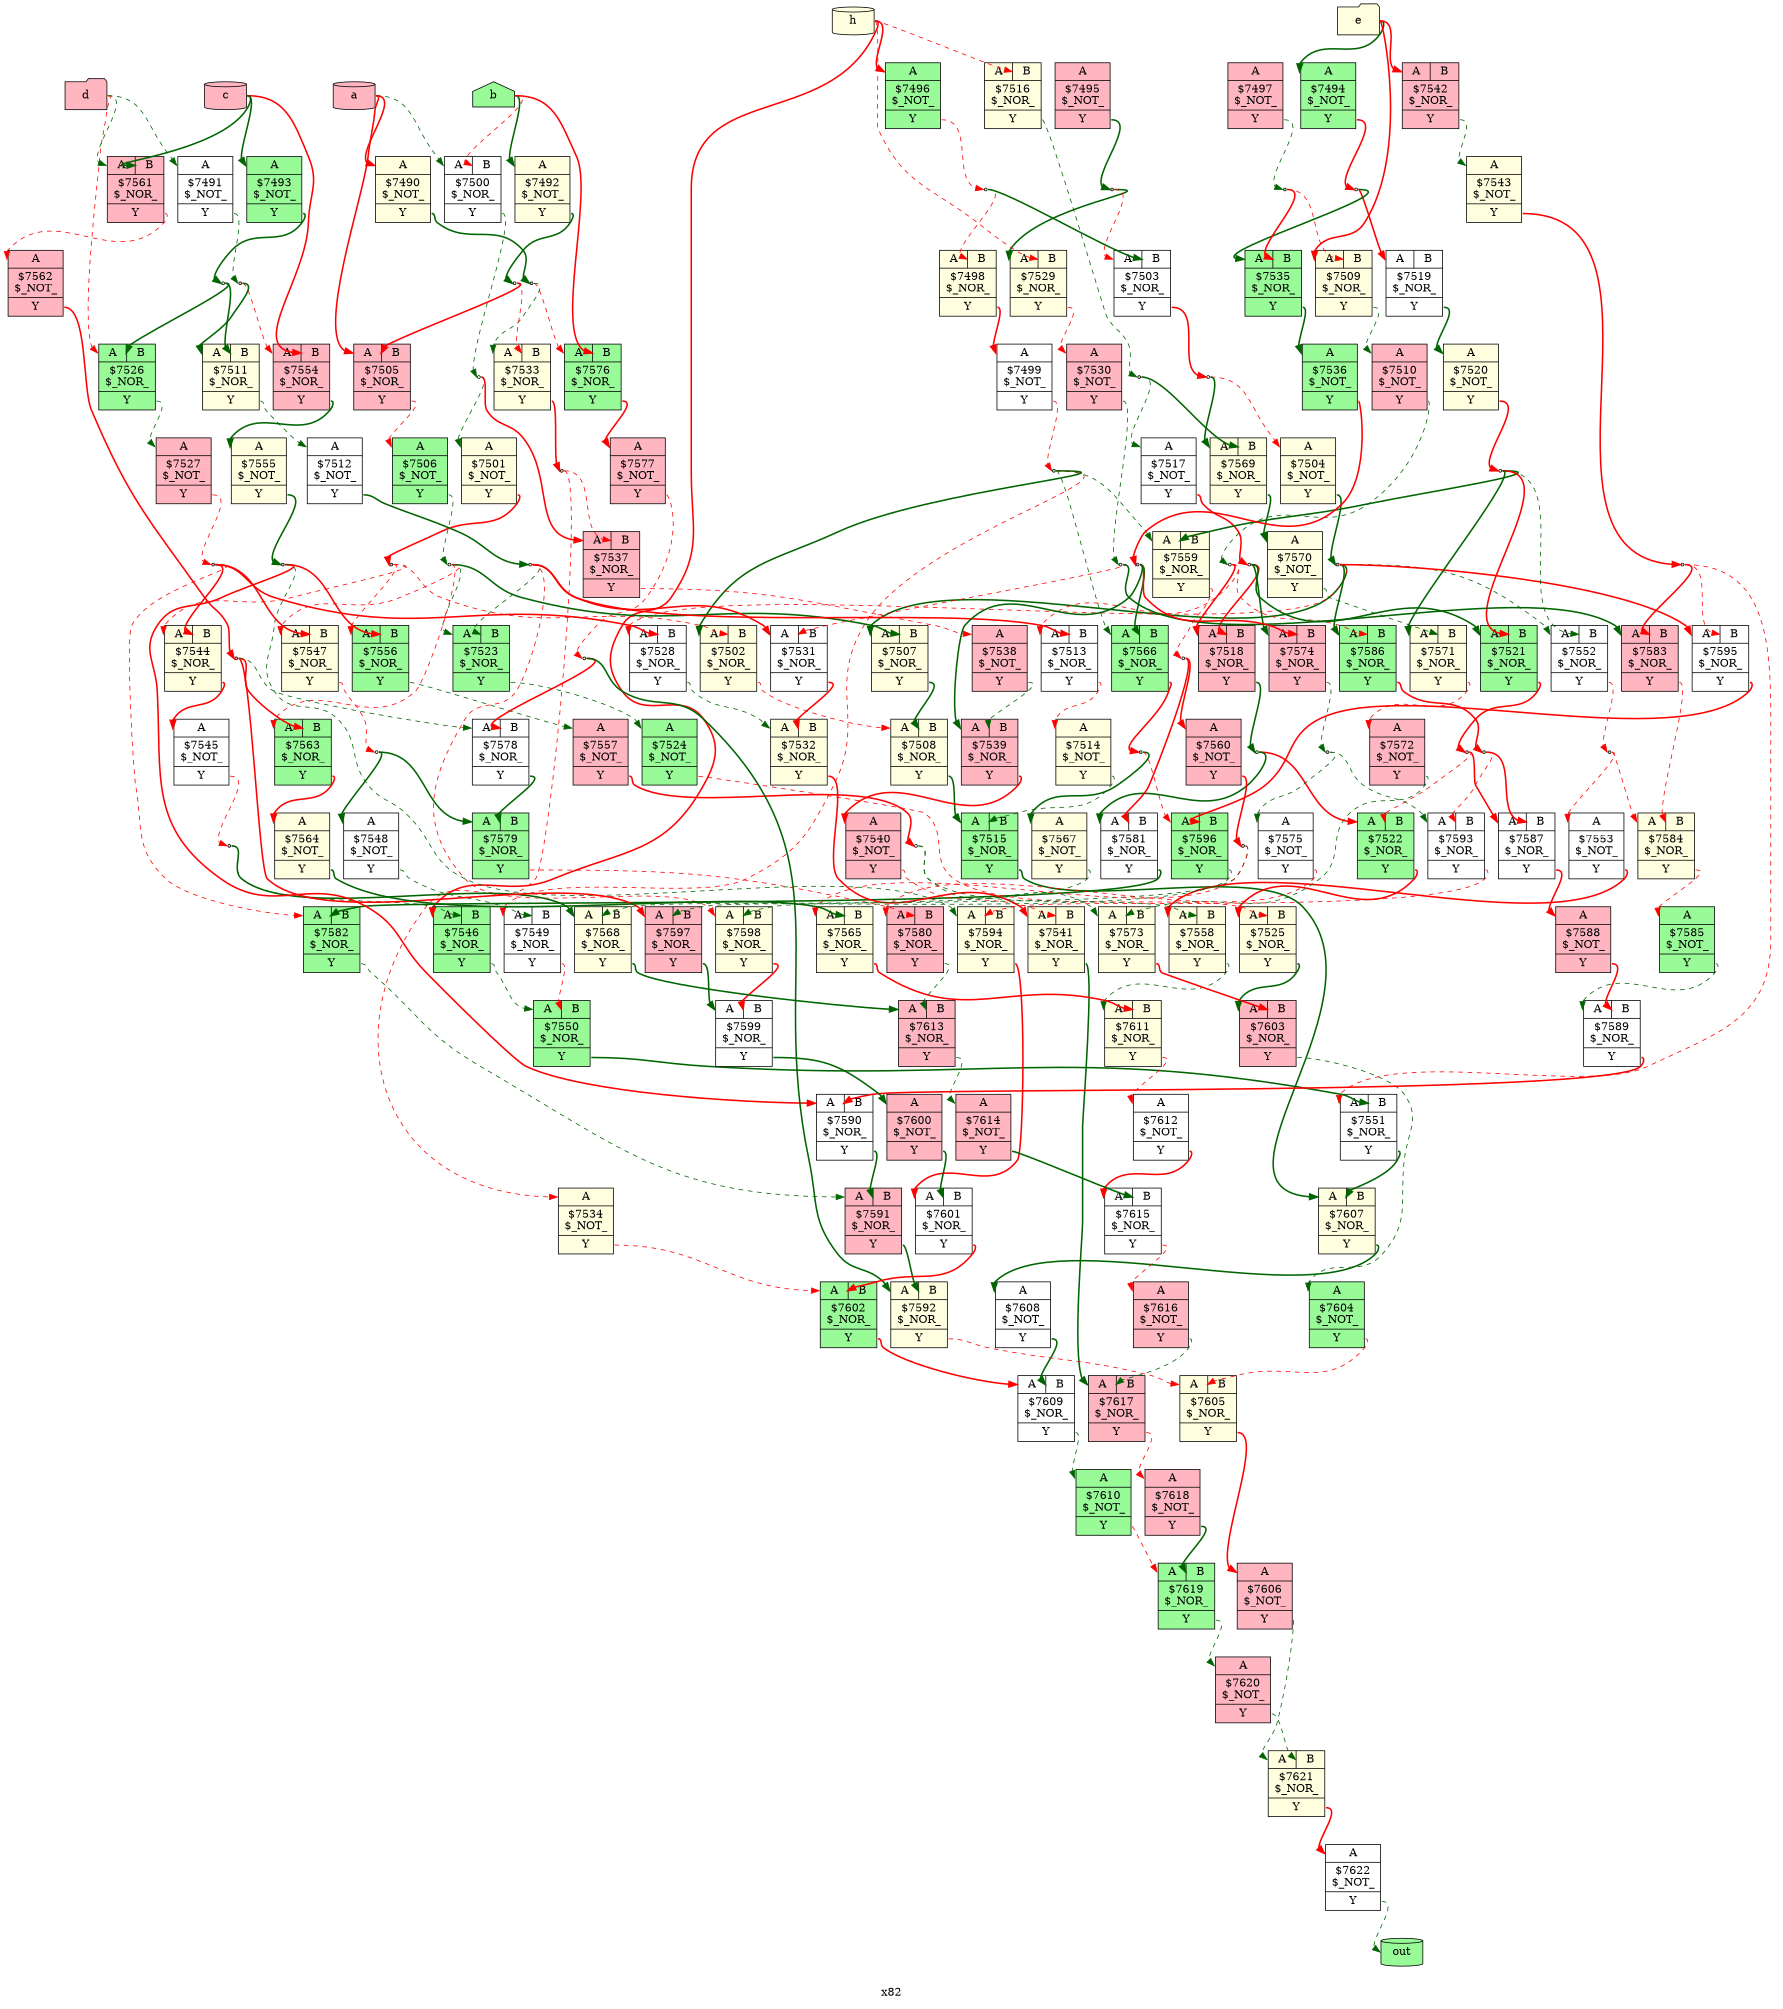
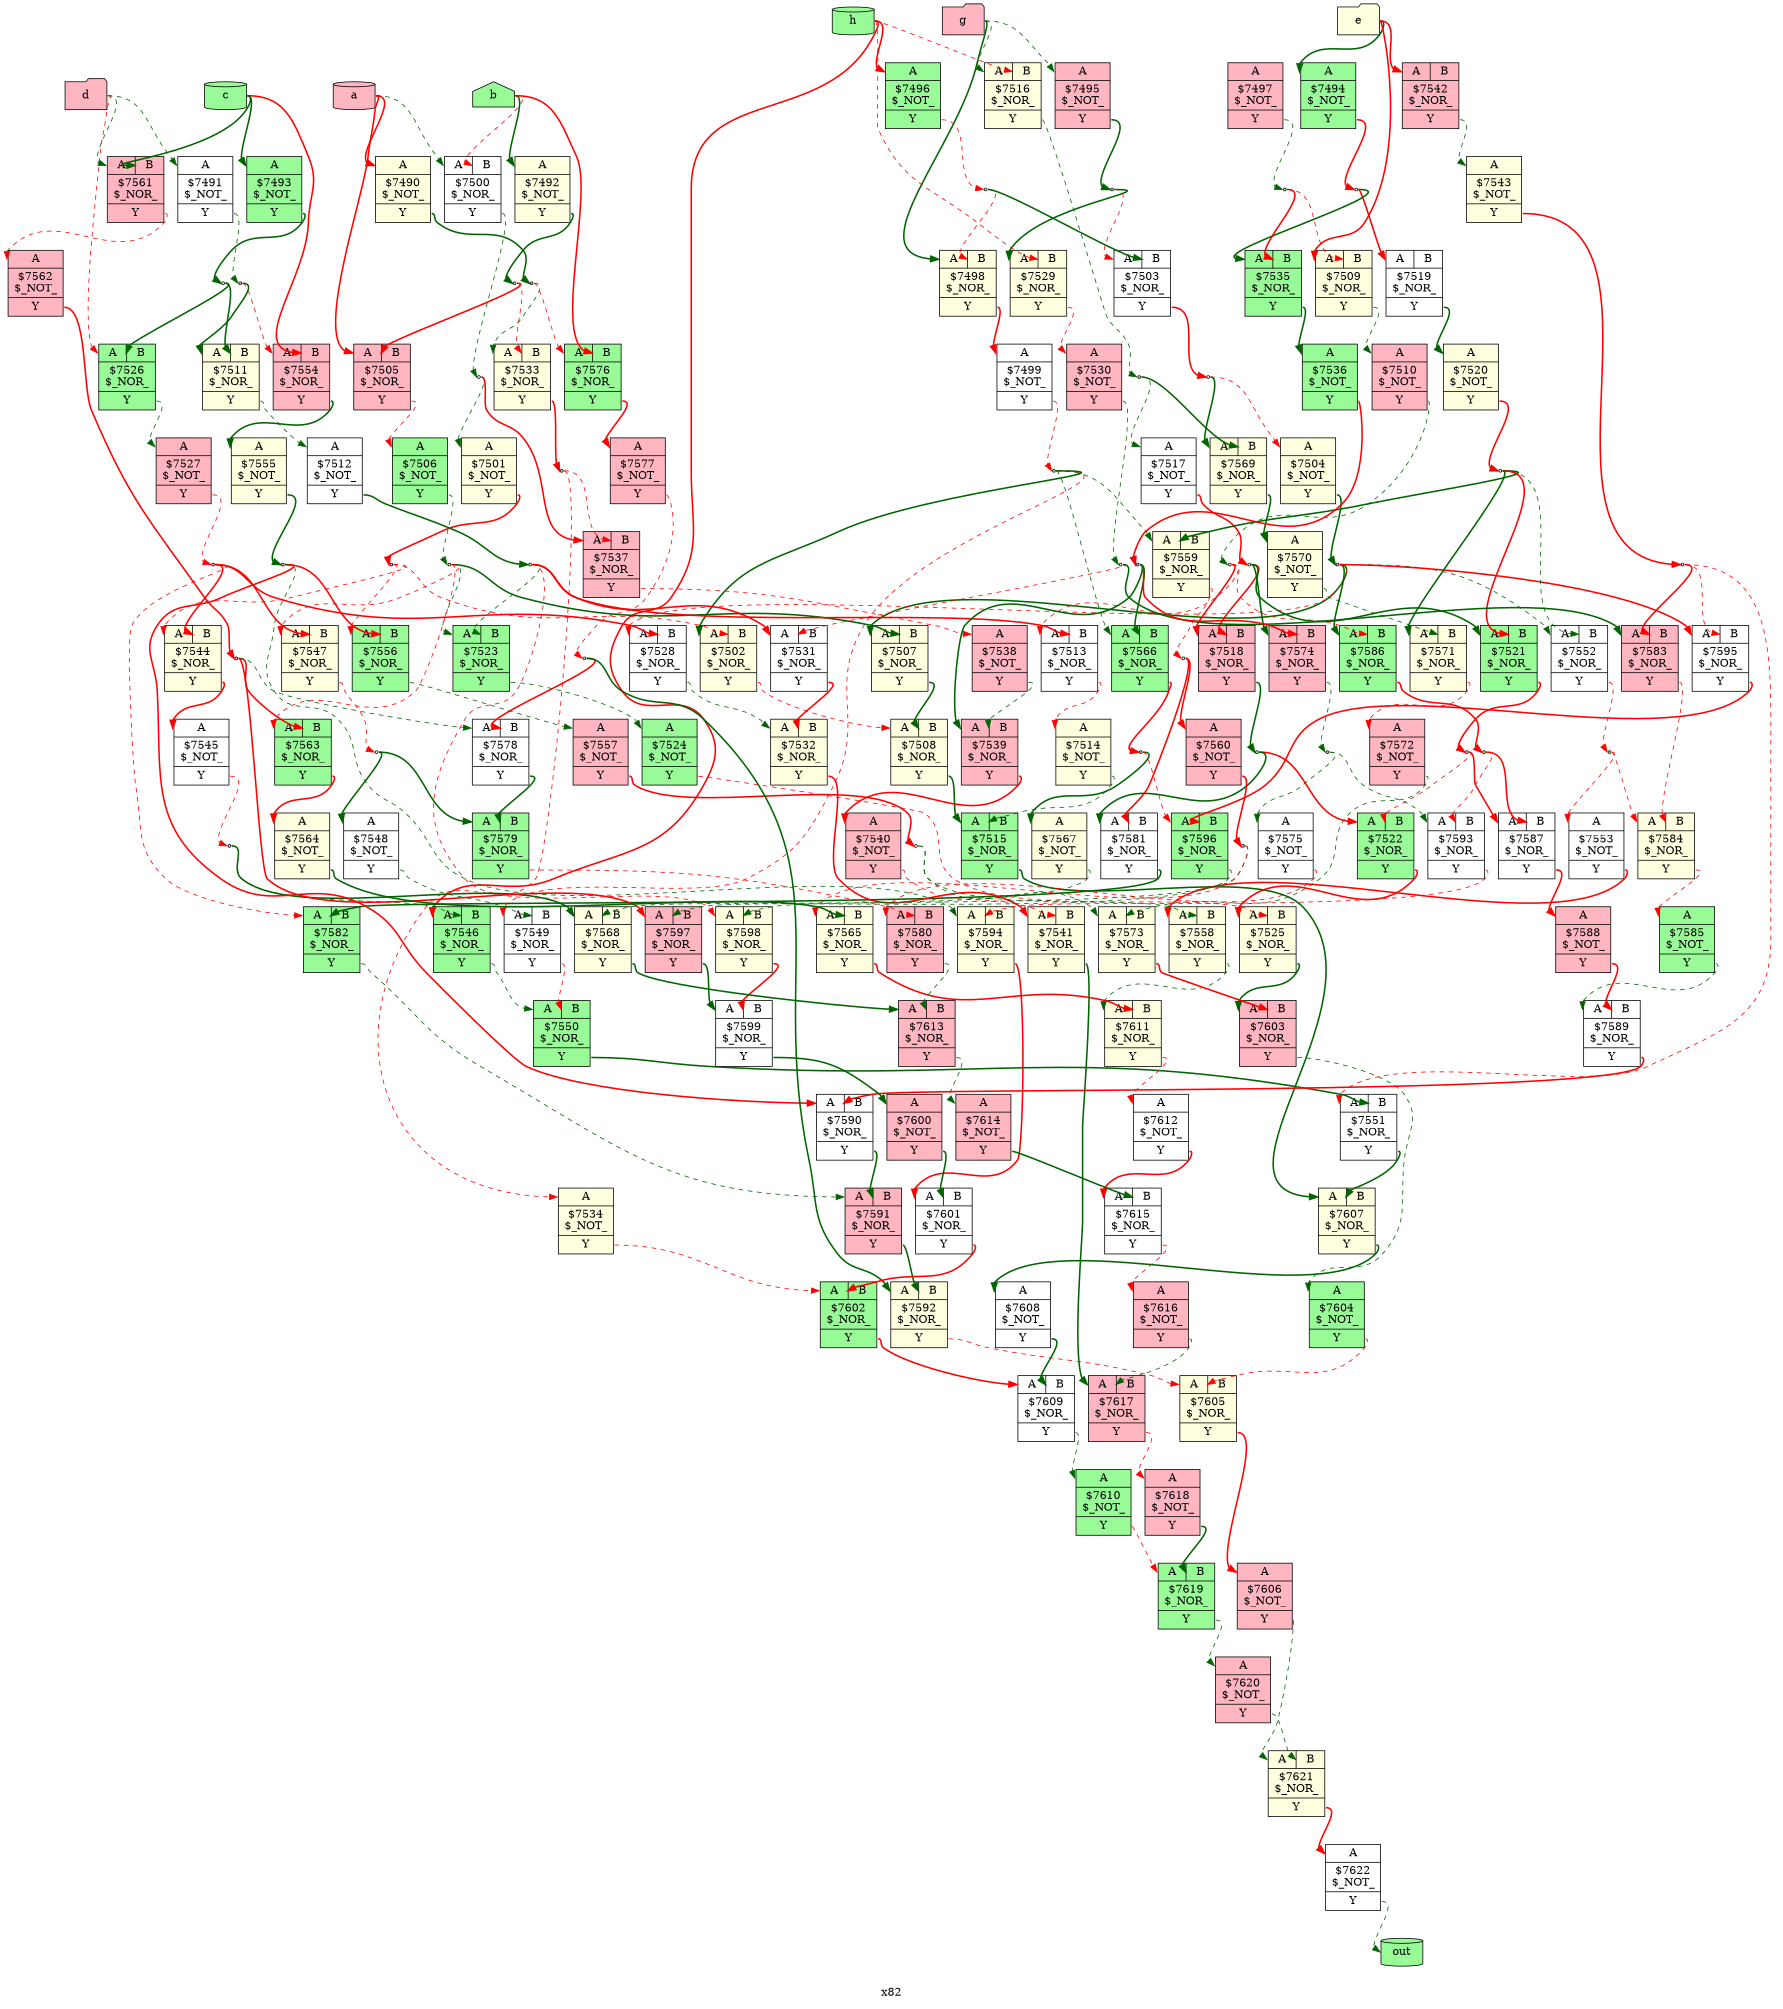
(853, 21) -> (853, 21)
none -> (963, 21)
(225, 96) -> (225, 96)
